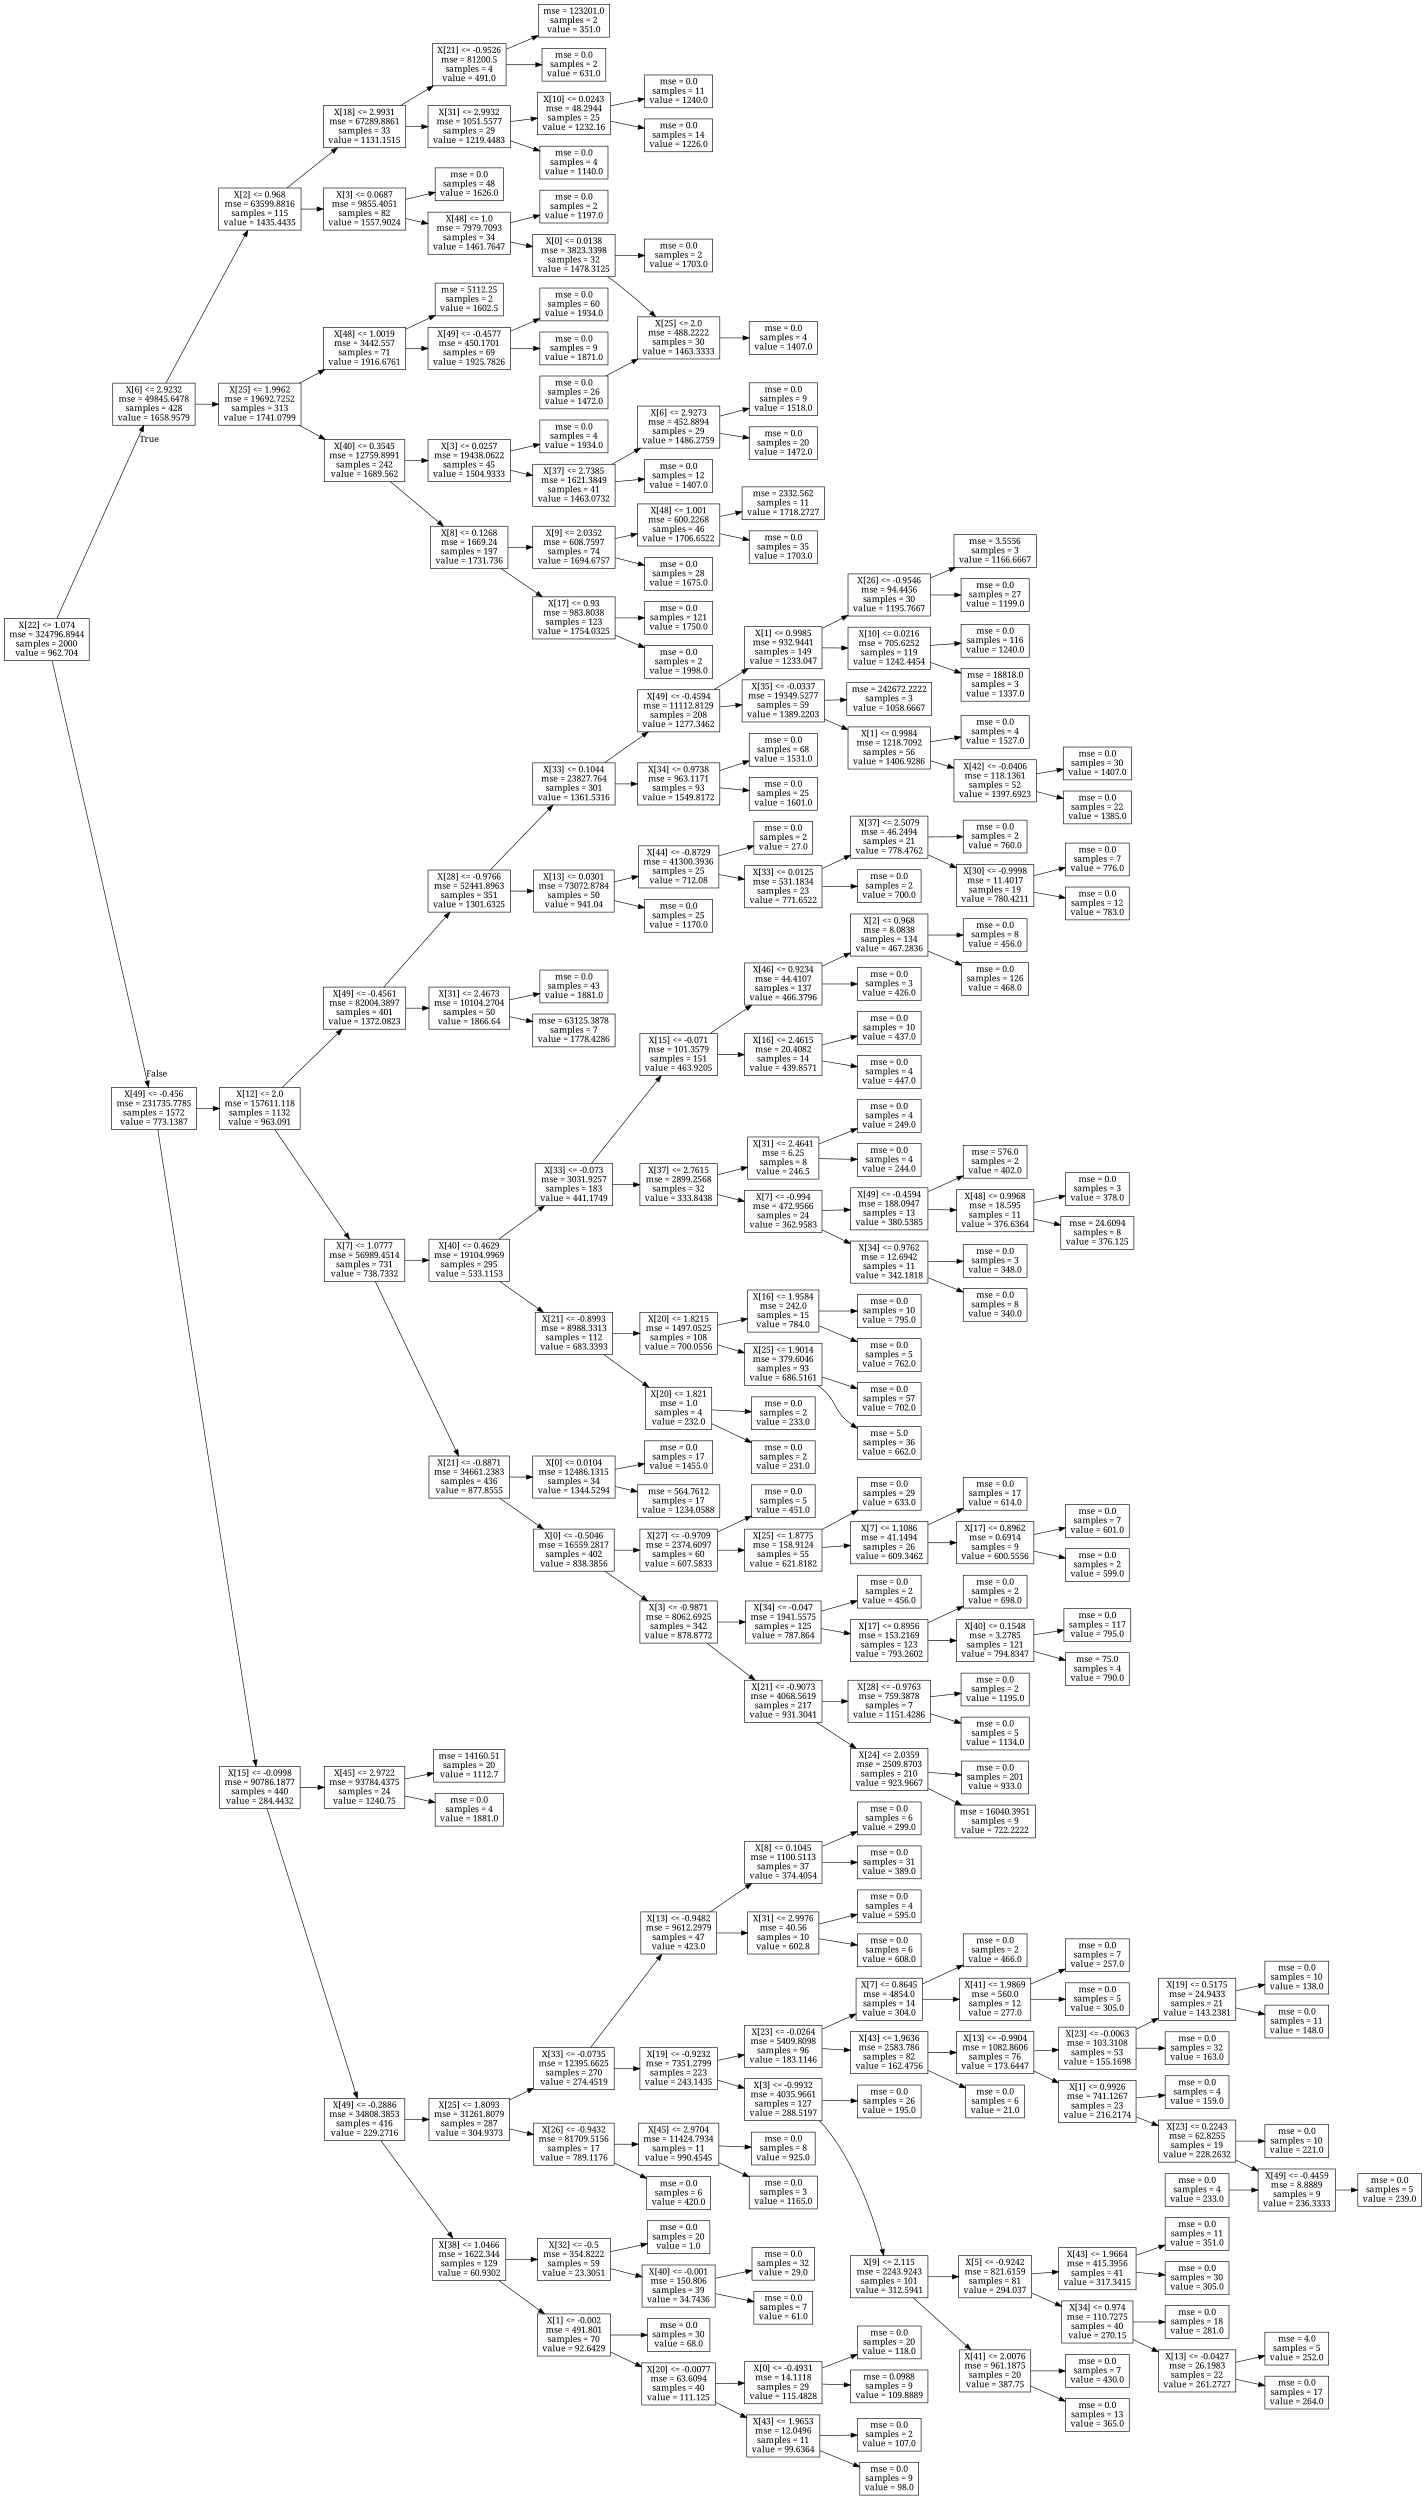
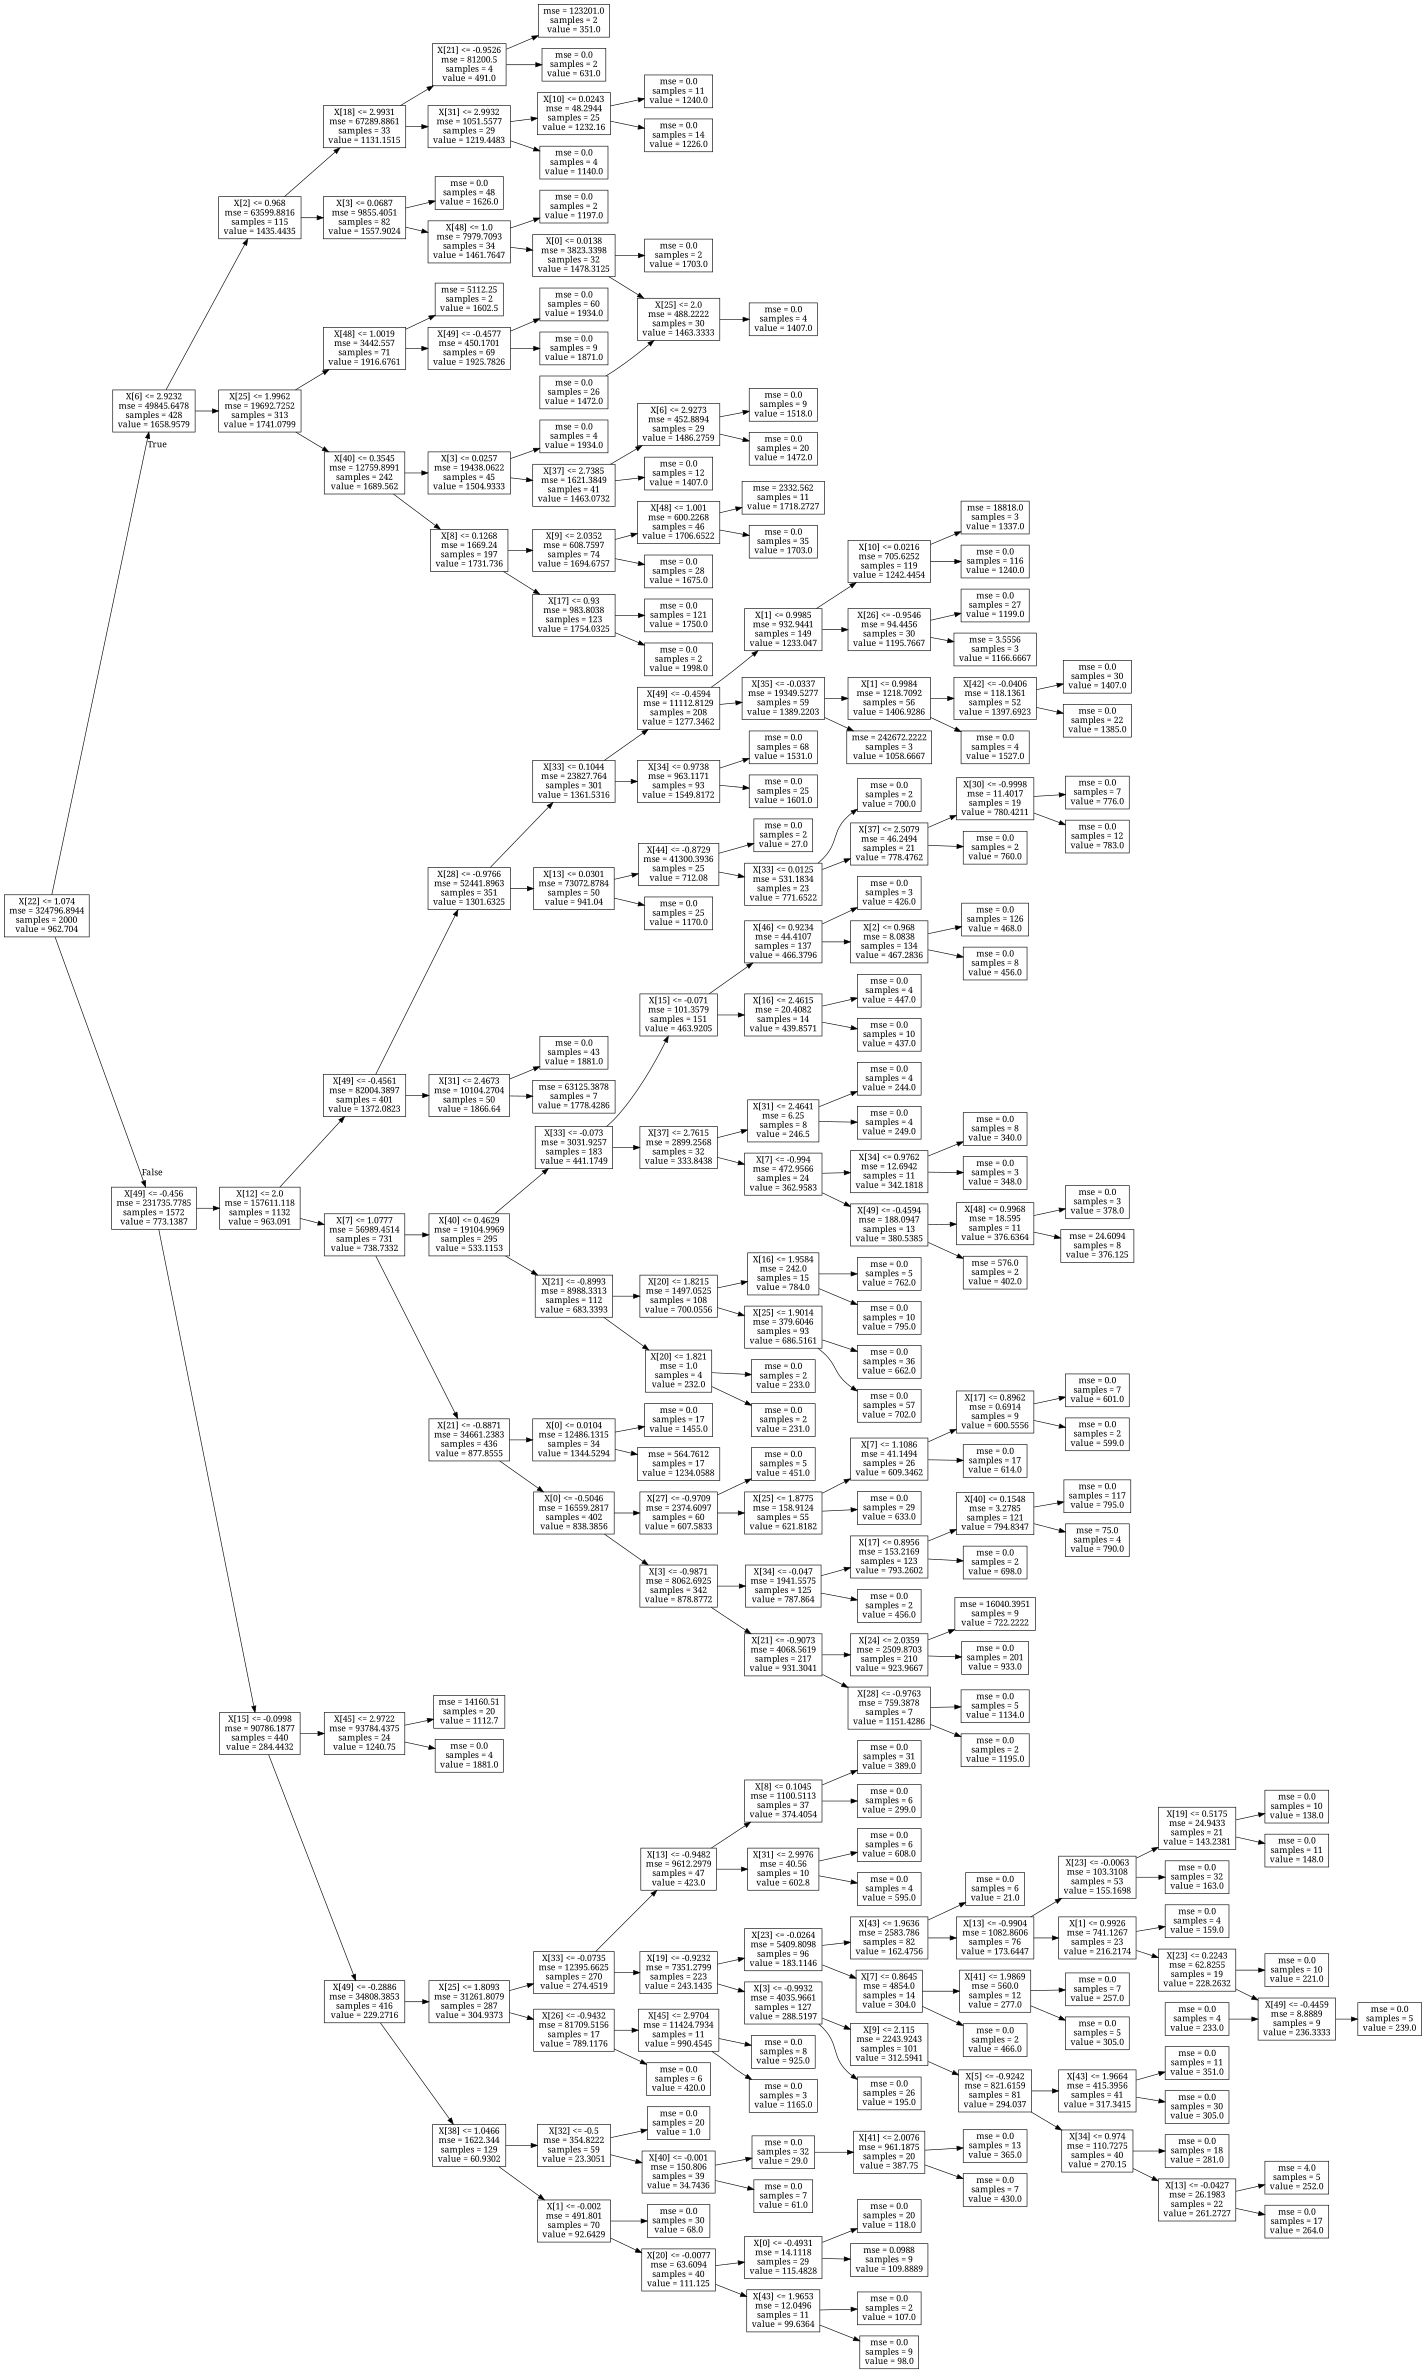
(889, 1443) -> (889, 1362)
(940, 2322) -> (831, 2152)
